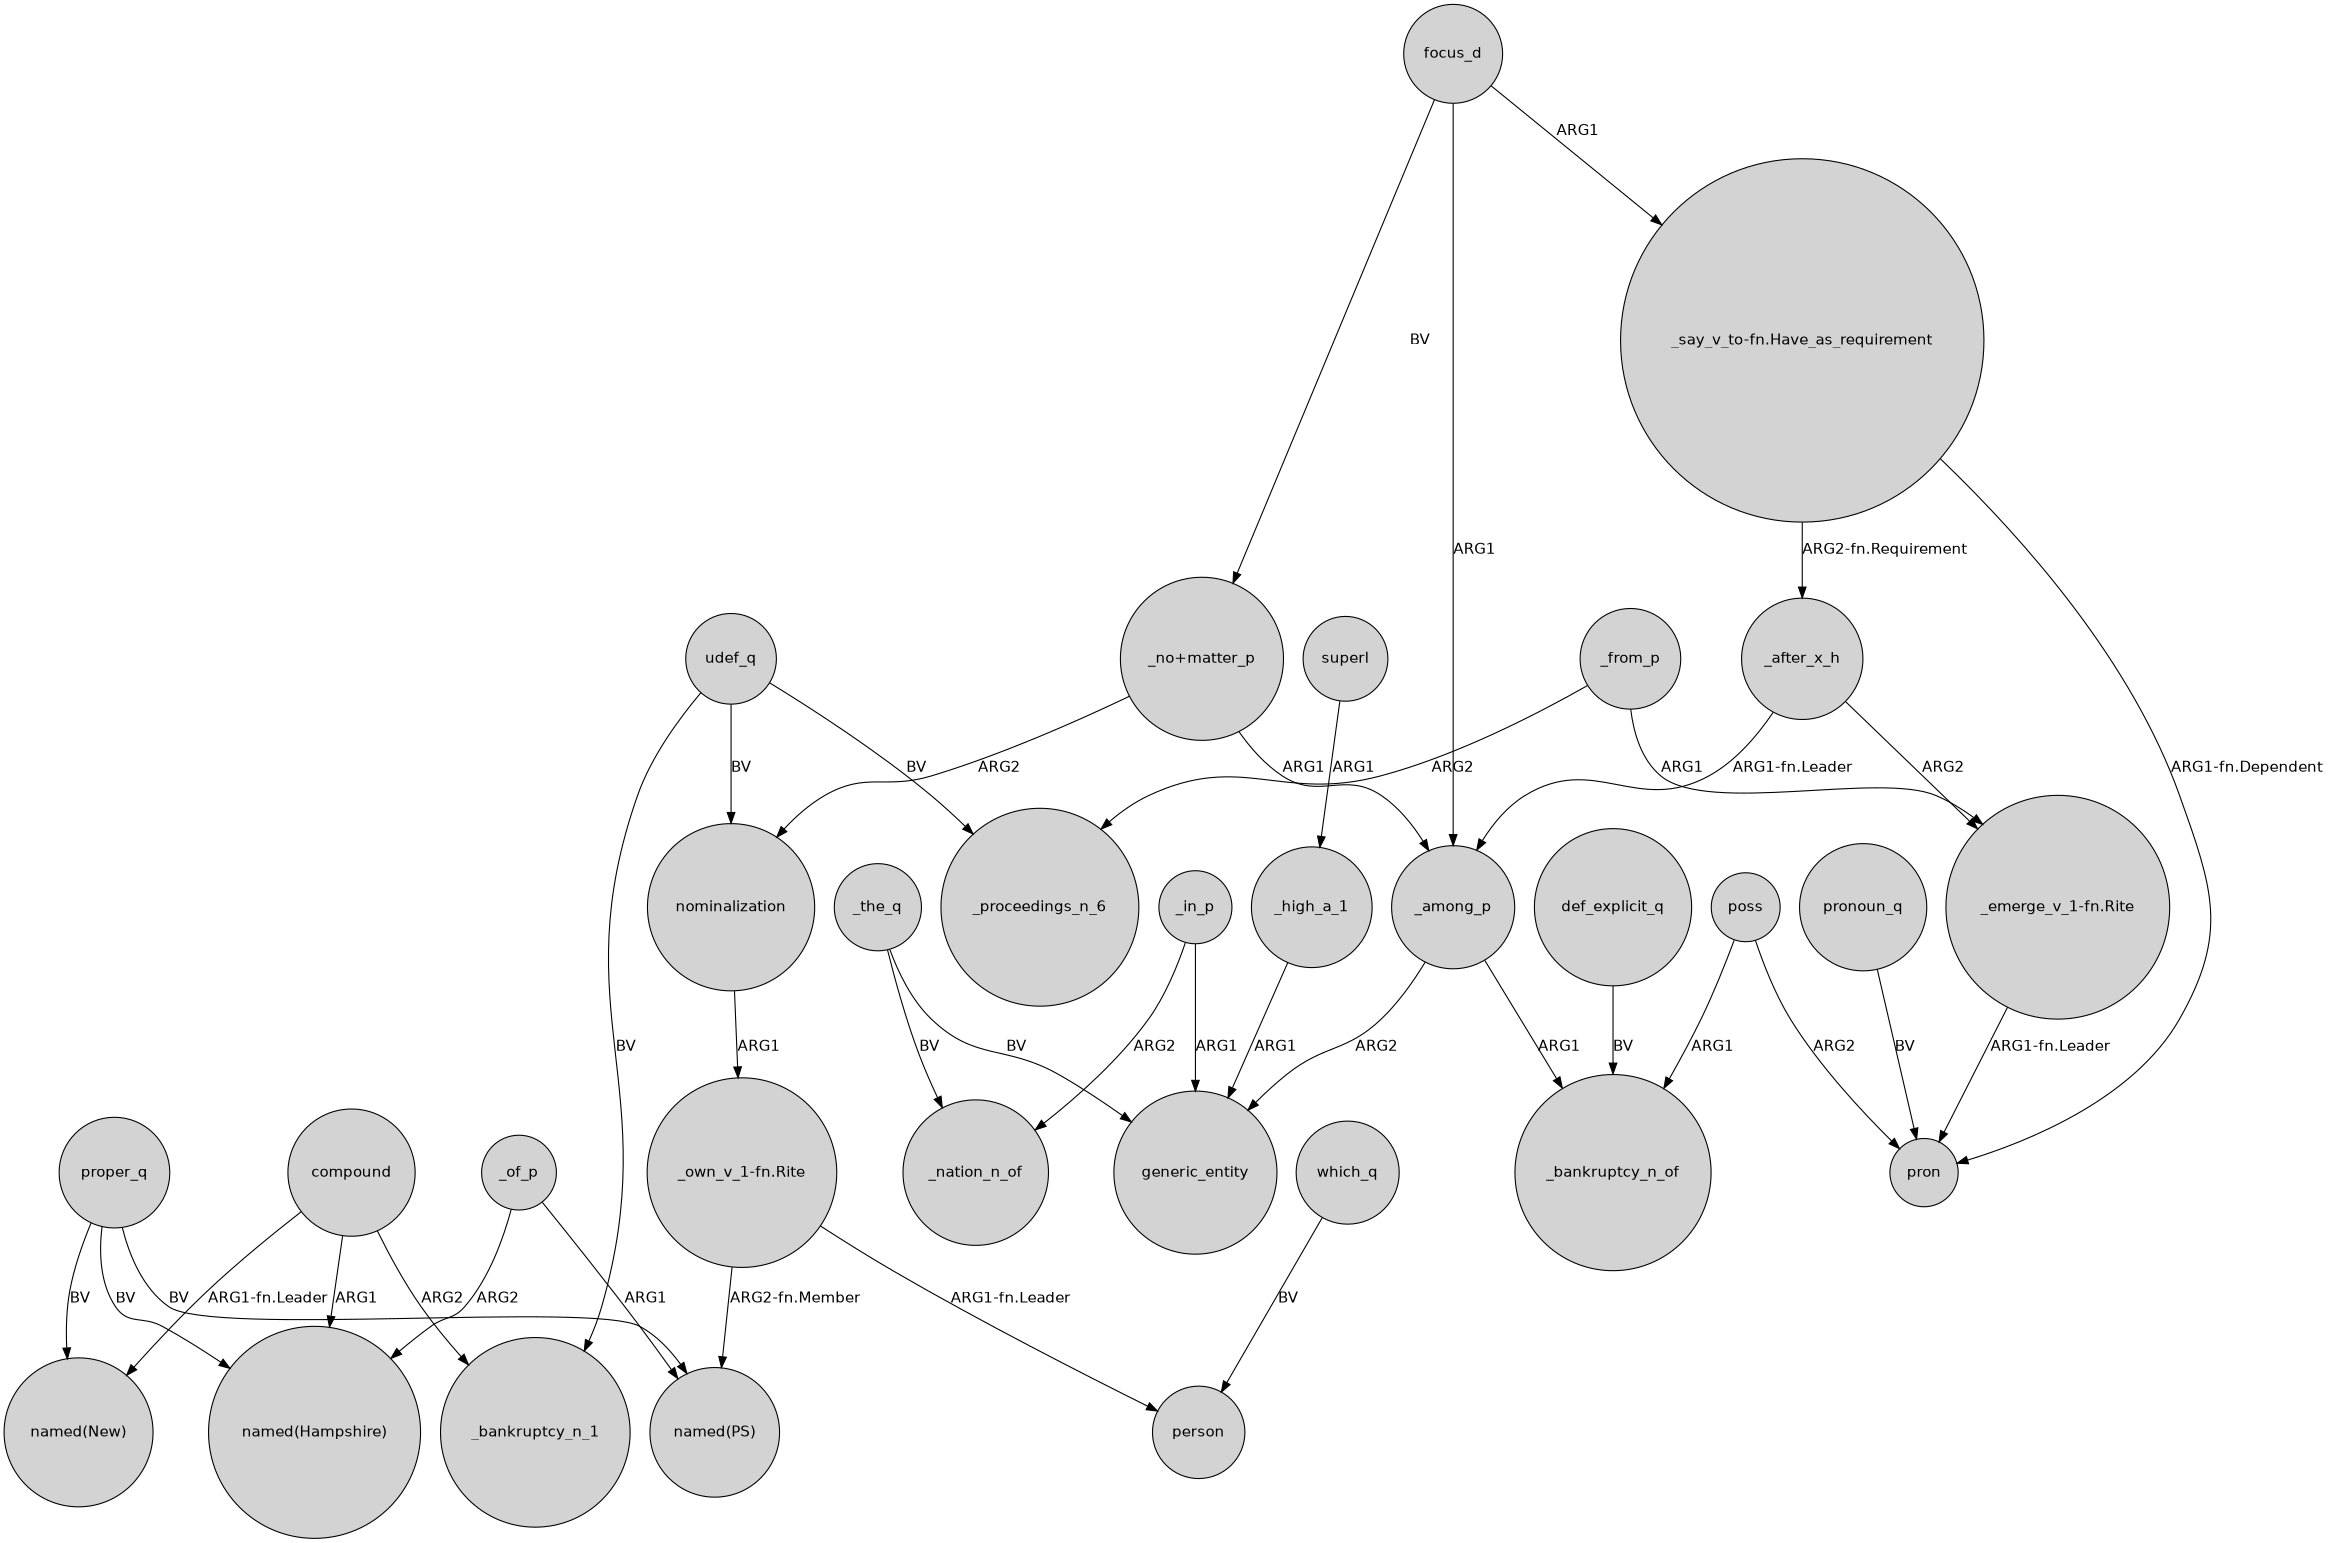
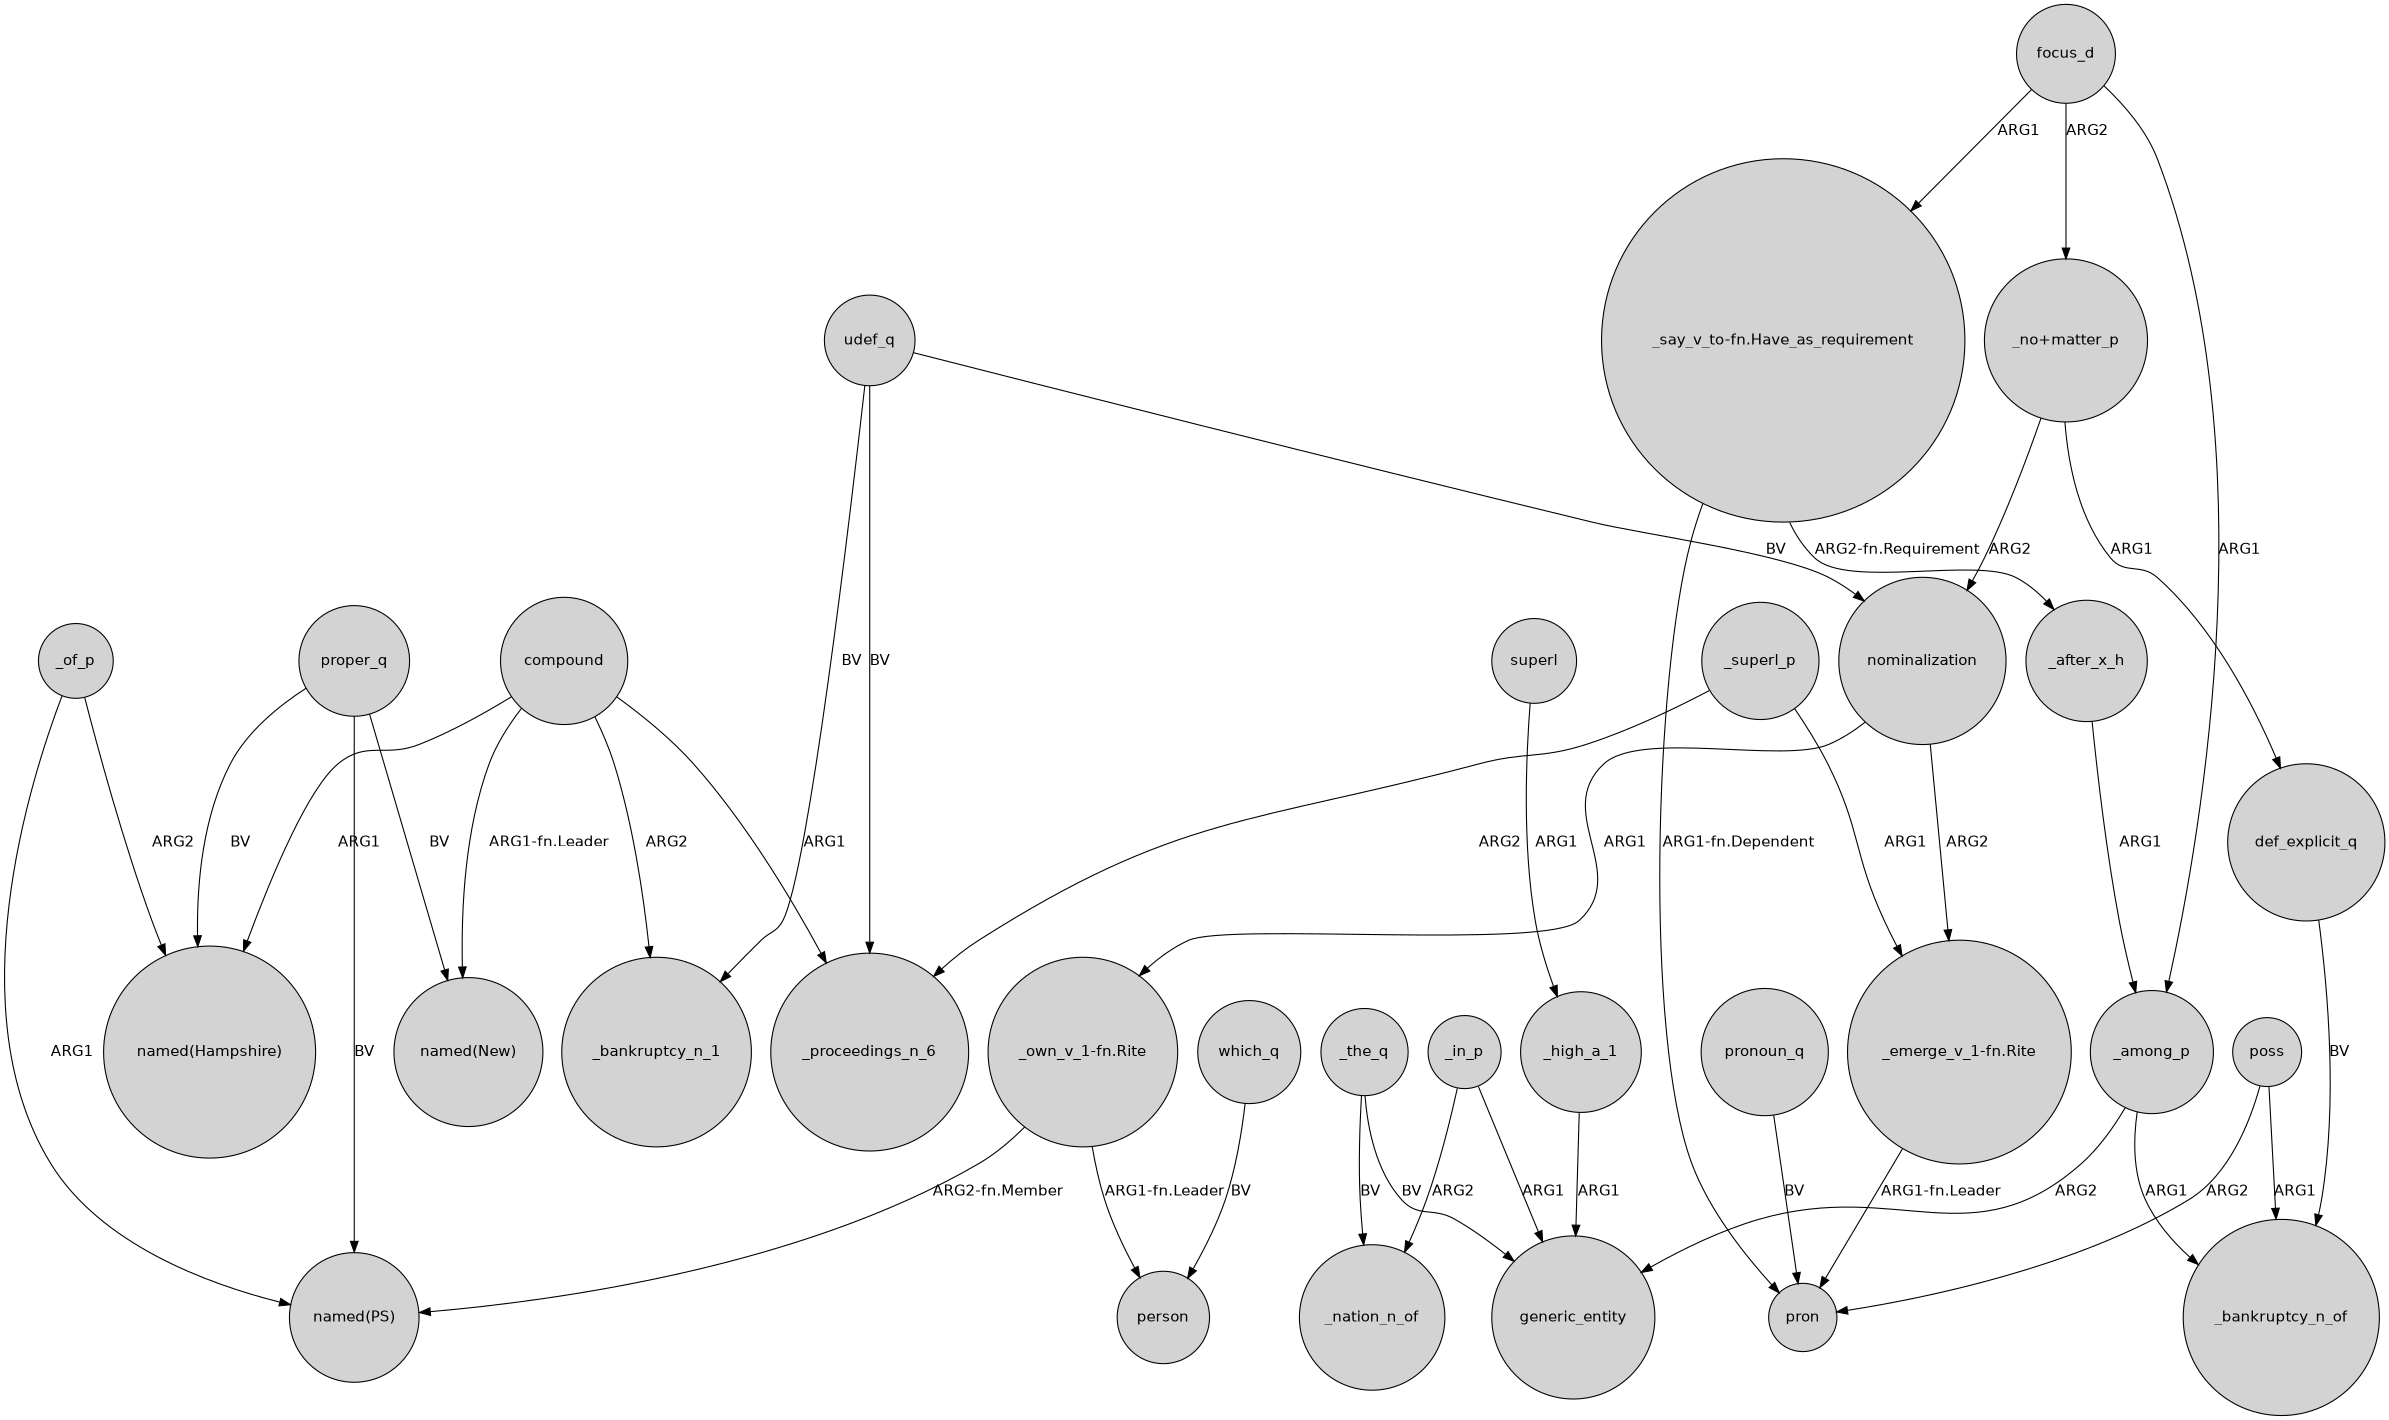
(1420, 340) -> (2088, 131)
(1630, 659) -> (1760, 661)
(1907, 761) -> (1939, 837)
(1793, 768) -> (2141, 842)
(1360, 787) -> (2165, 585)
none -> (733, 813)
